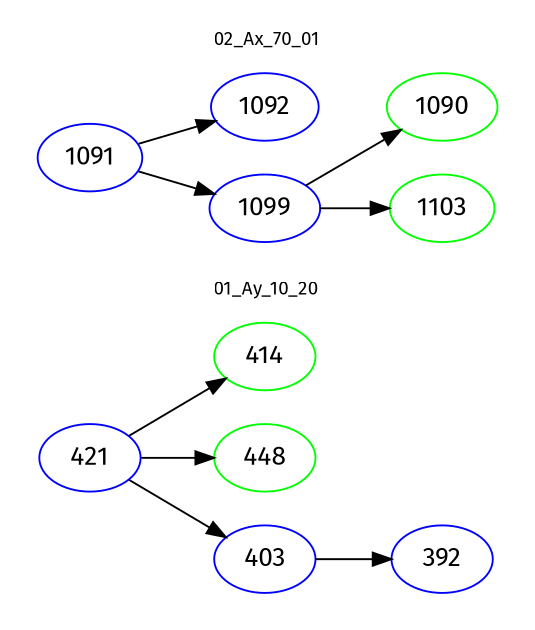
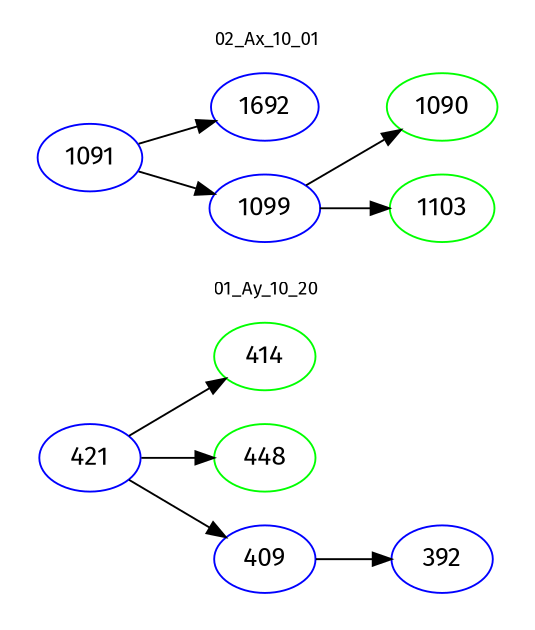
(267, 40) -> (267, 40)
(265, 107) -> (265, 107)
(265, 559) -> (265, 559)
